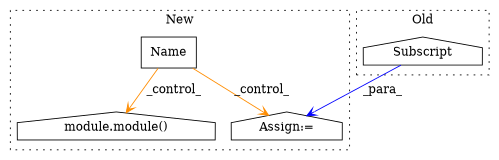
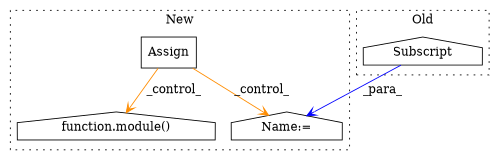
(169, 53) -> (169, 53)
(116, 127) -> (116, 127)
(287, 127) -> (287, 127)
